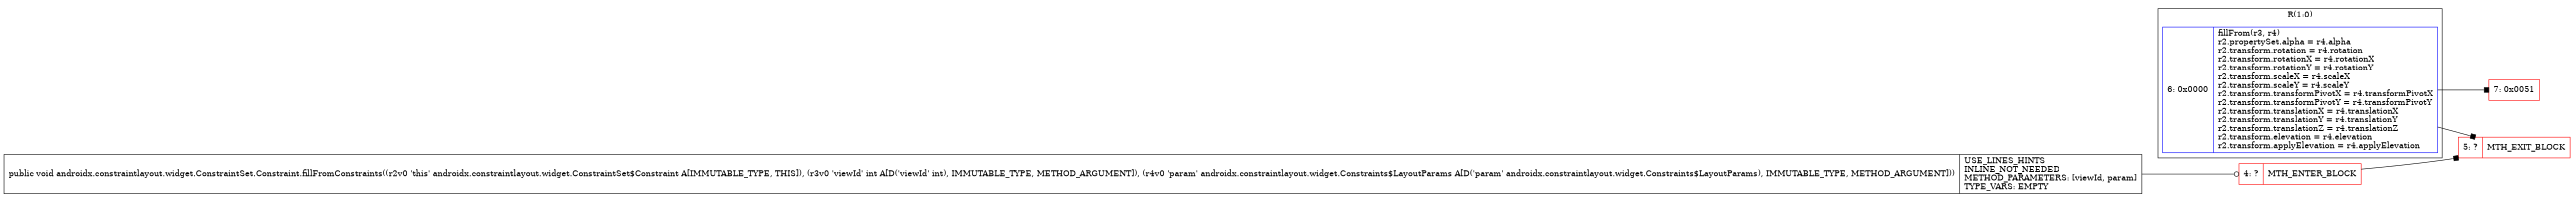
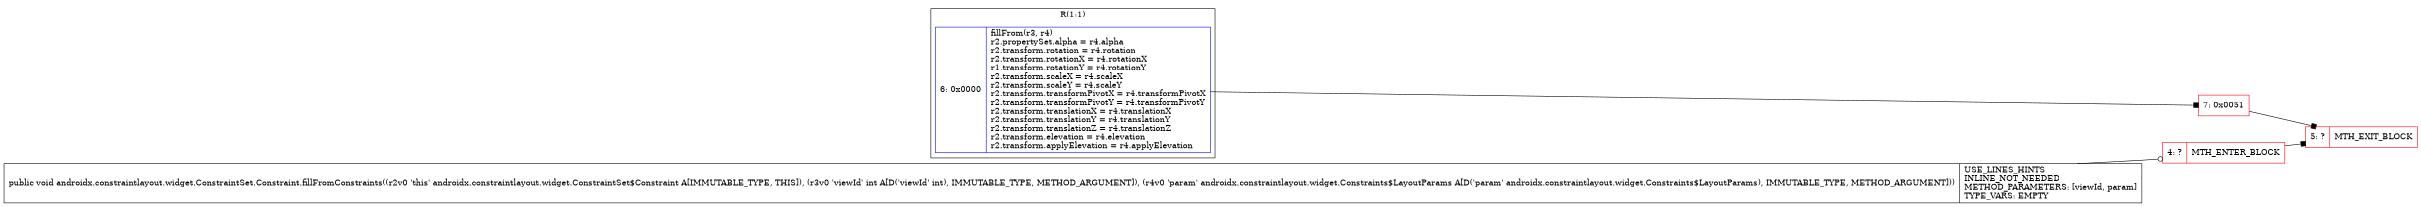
(2300, 15) -> (1073, 15)
(2296, 68) -> (1069, 68)
(2454, 131) -> (2280, 118)
